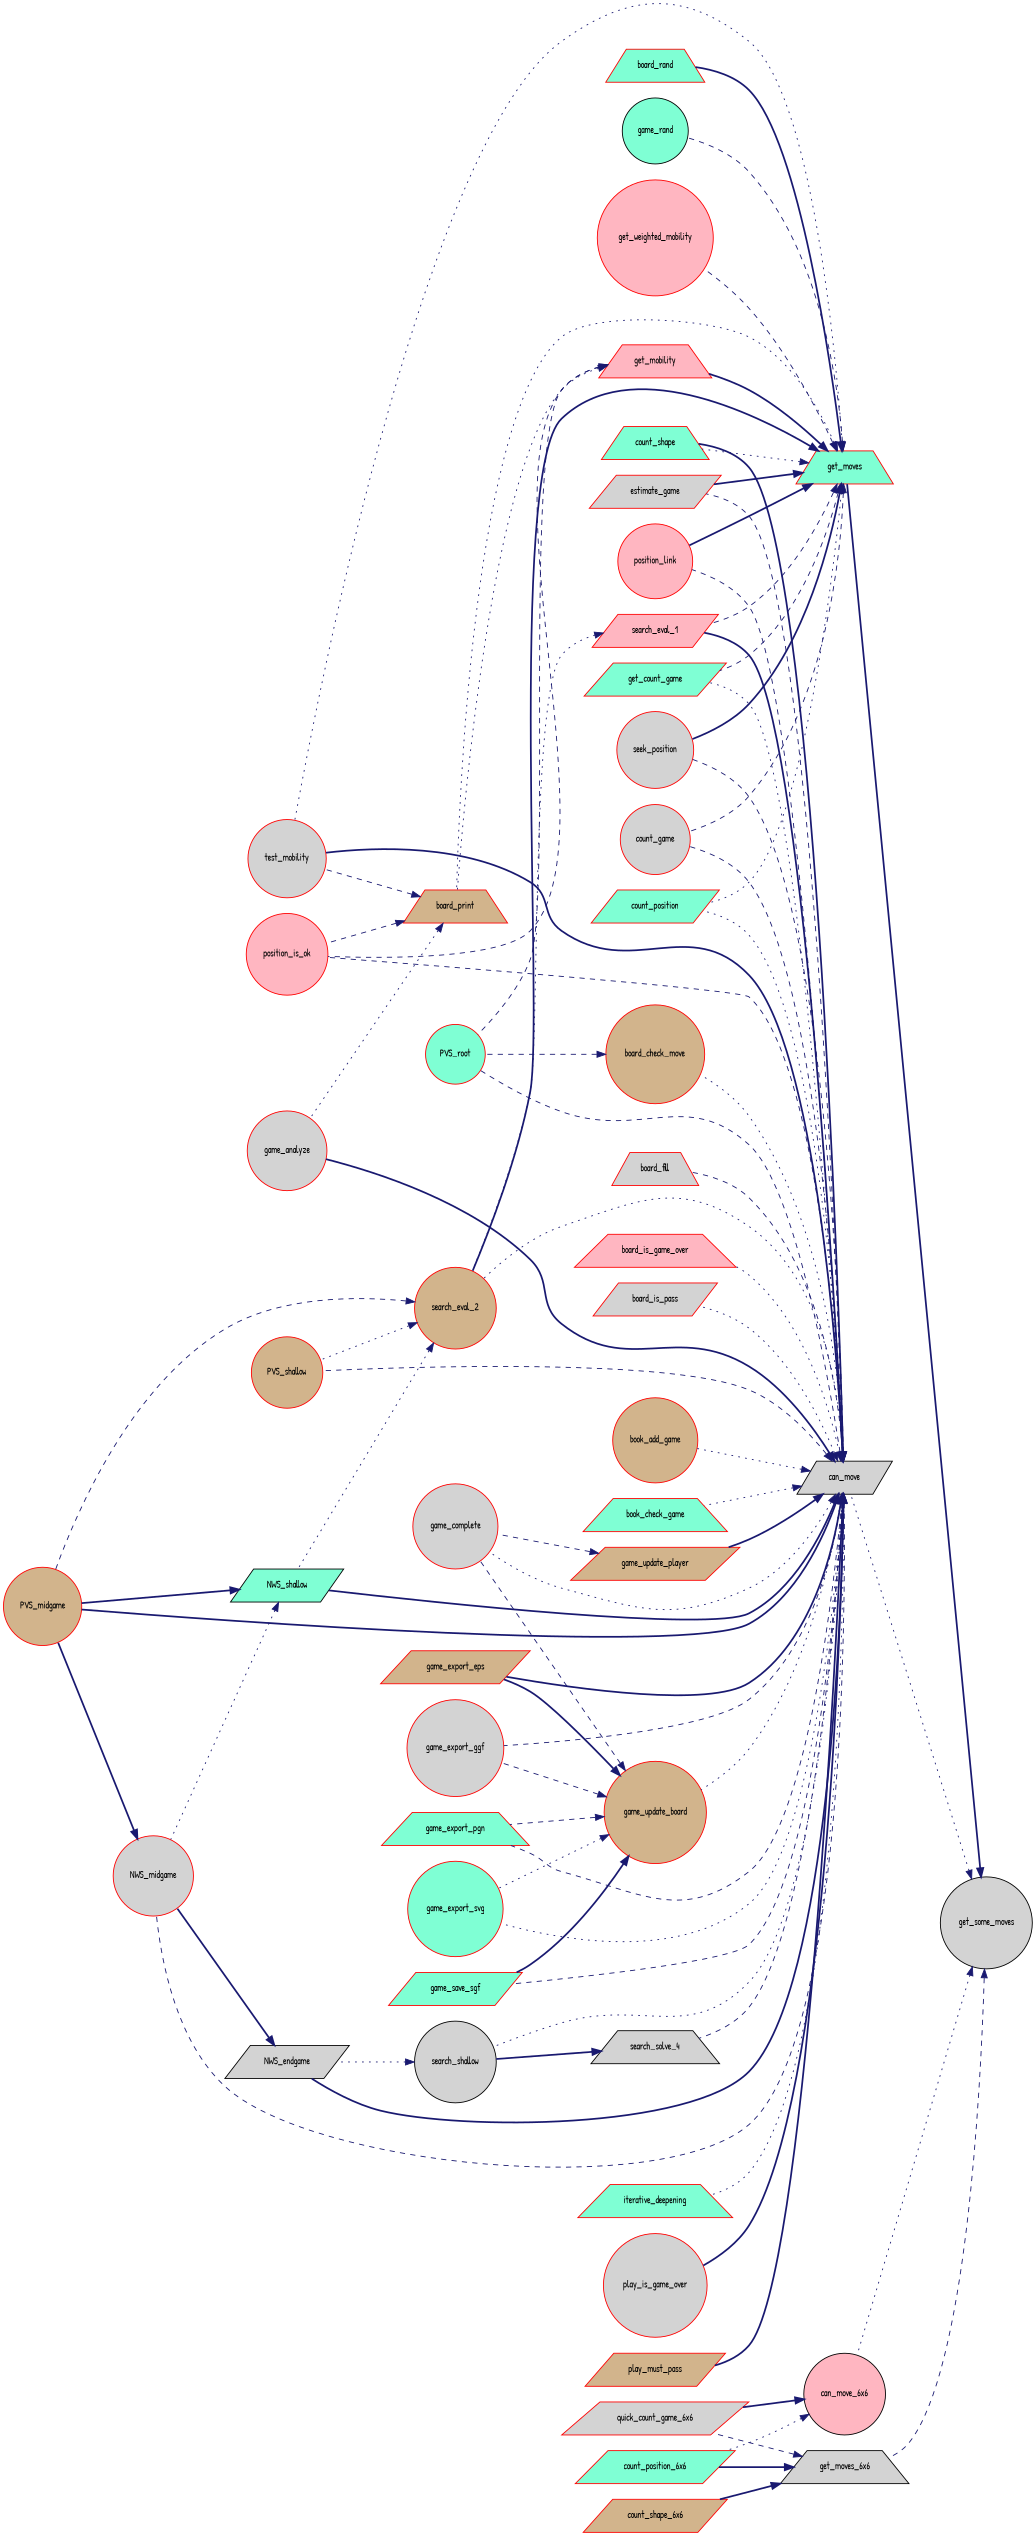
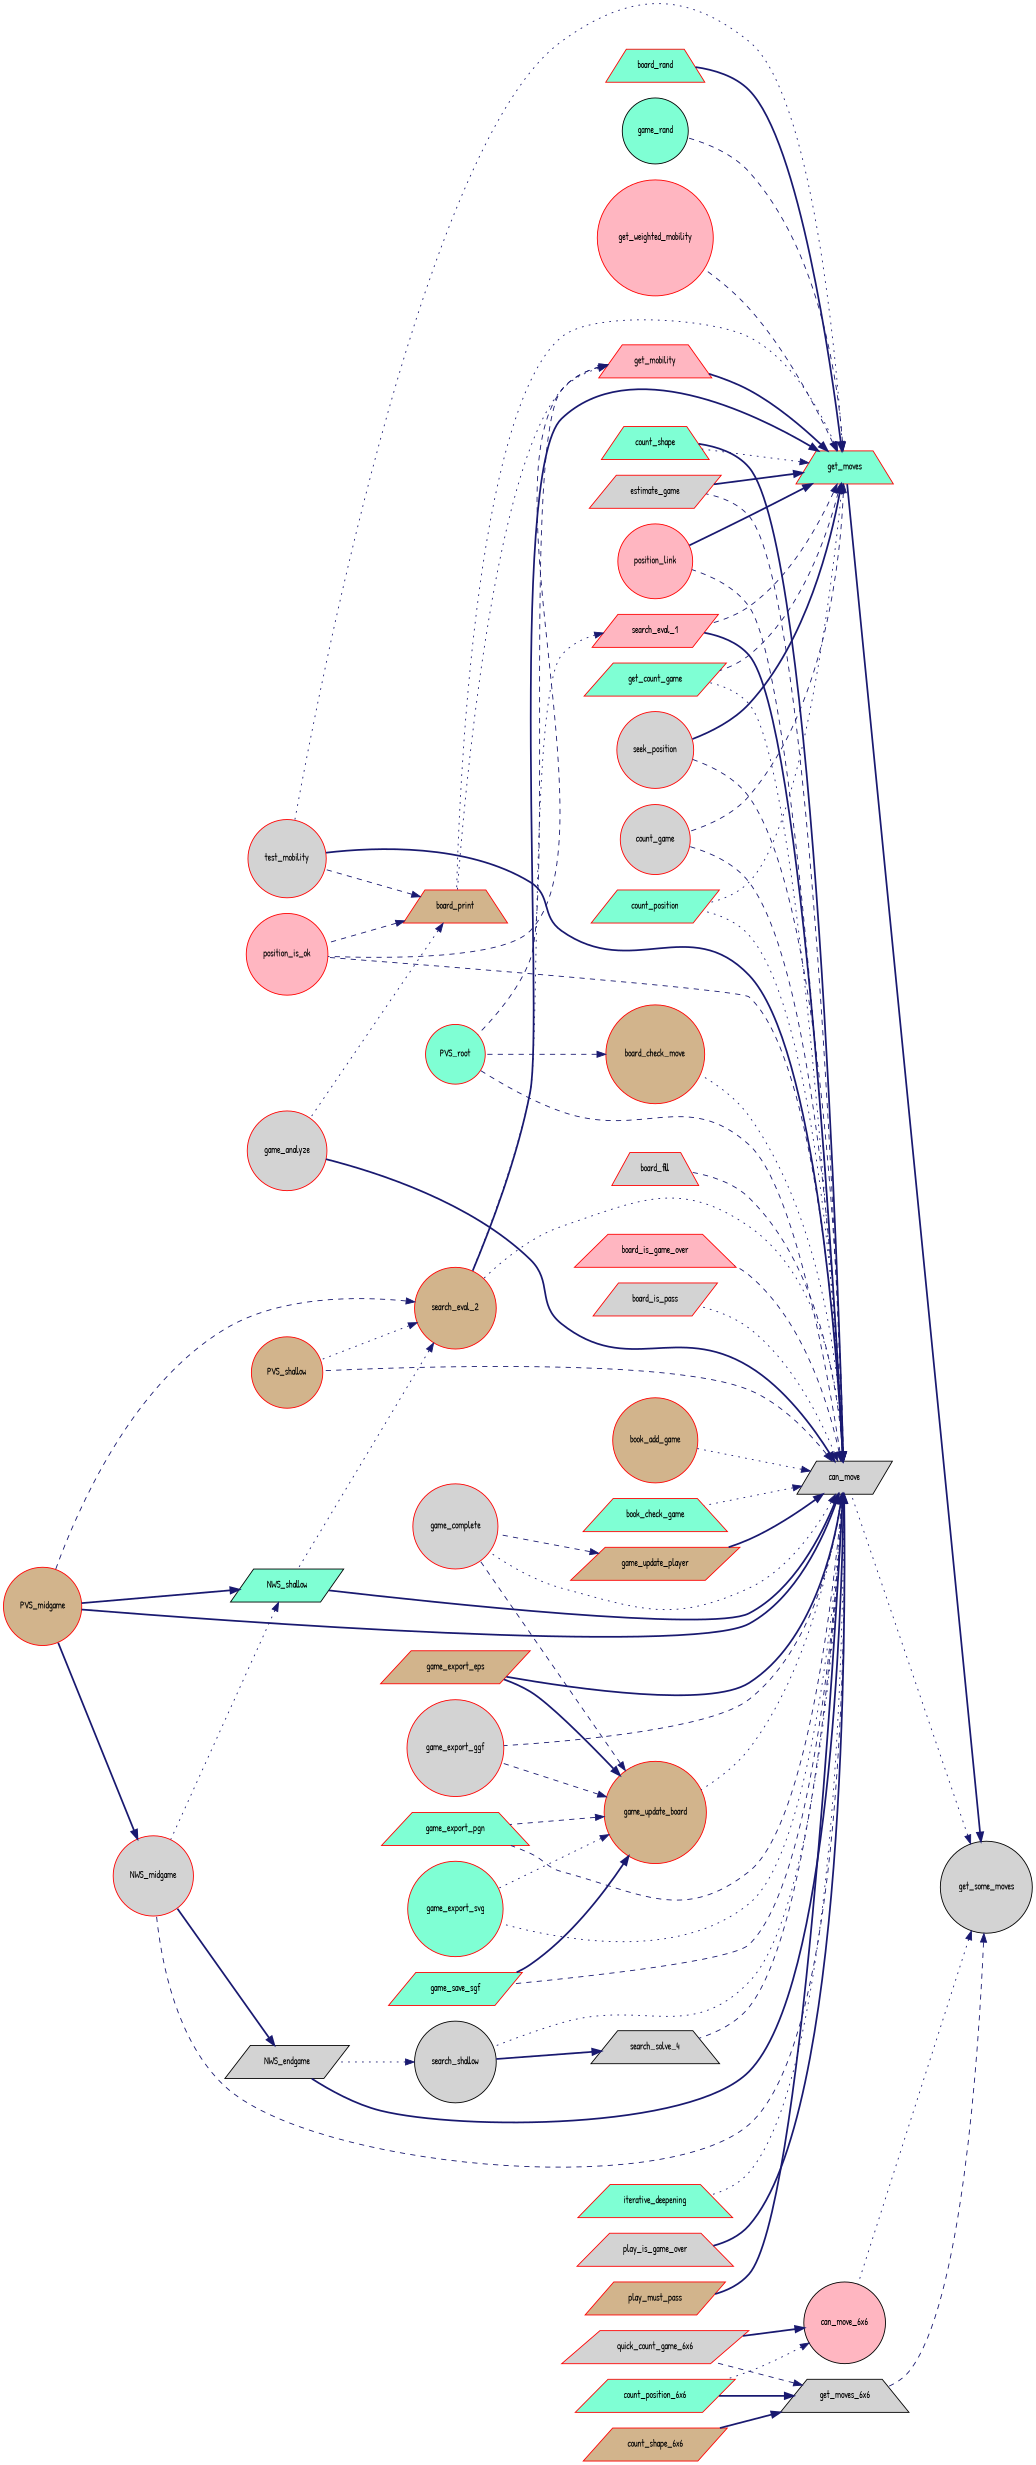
(804, 1349) -> (804, 1349)
(655, 2285) -> (655, 2250)
